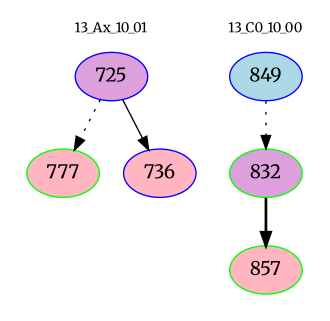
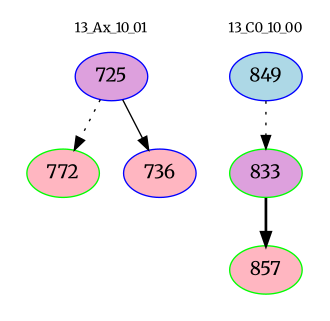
(63, 173) -> (63, 173)
(266, 173) -> (266, 173)
